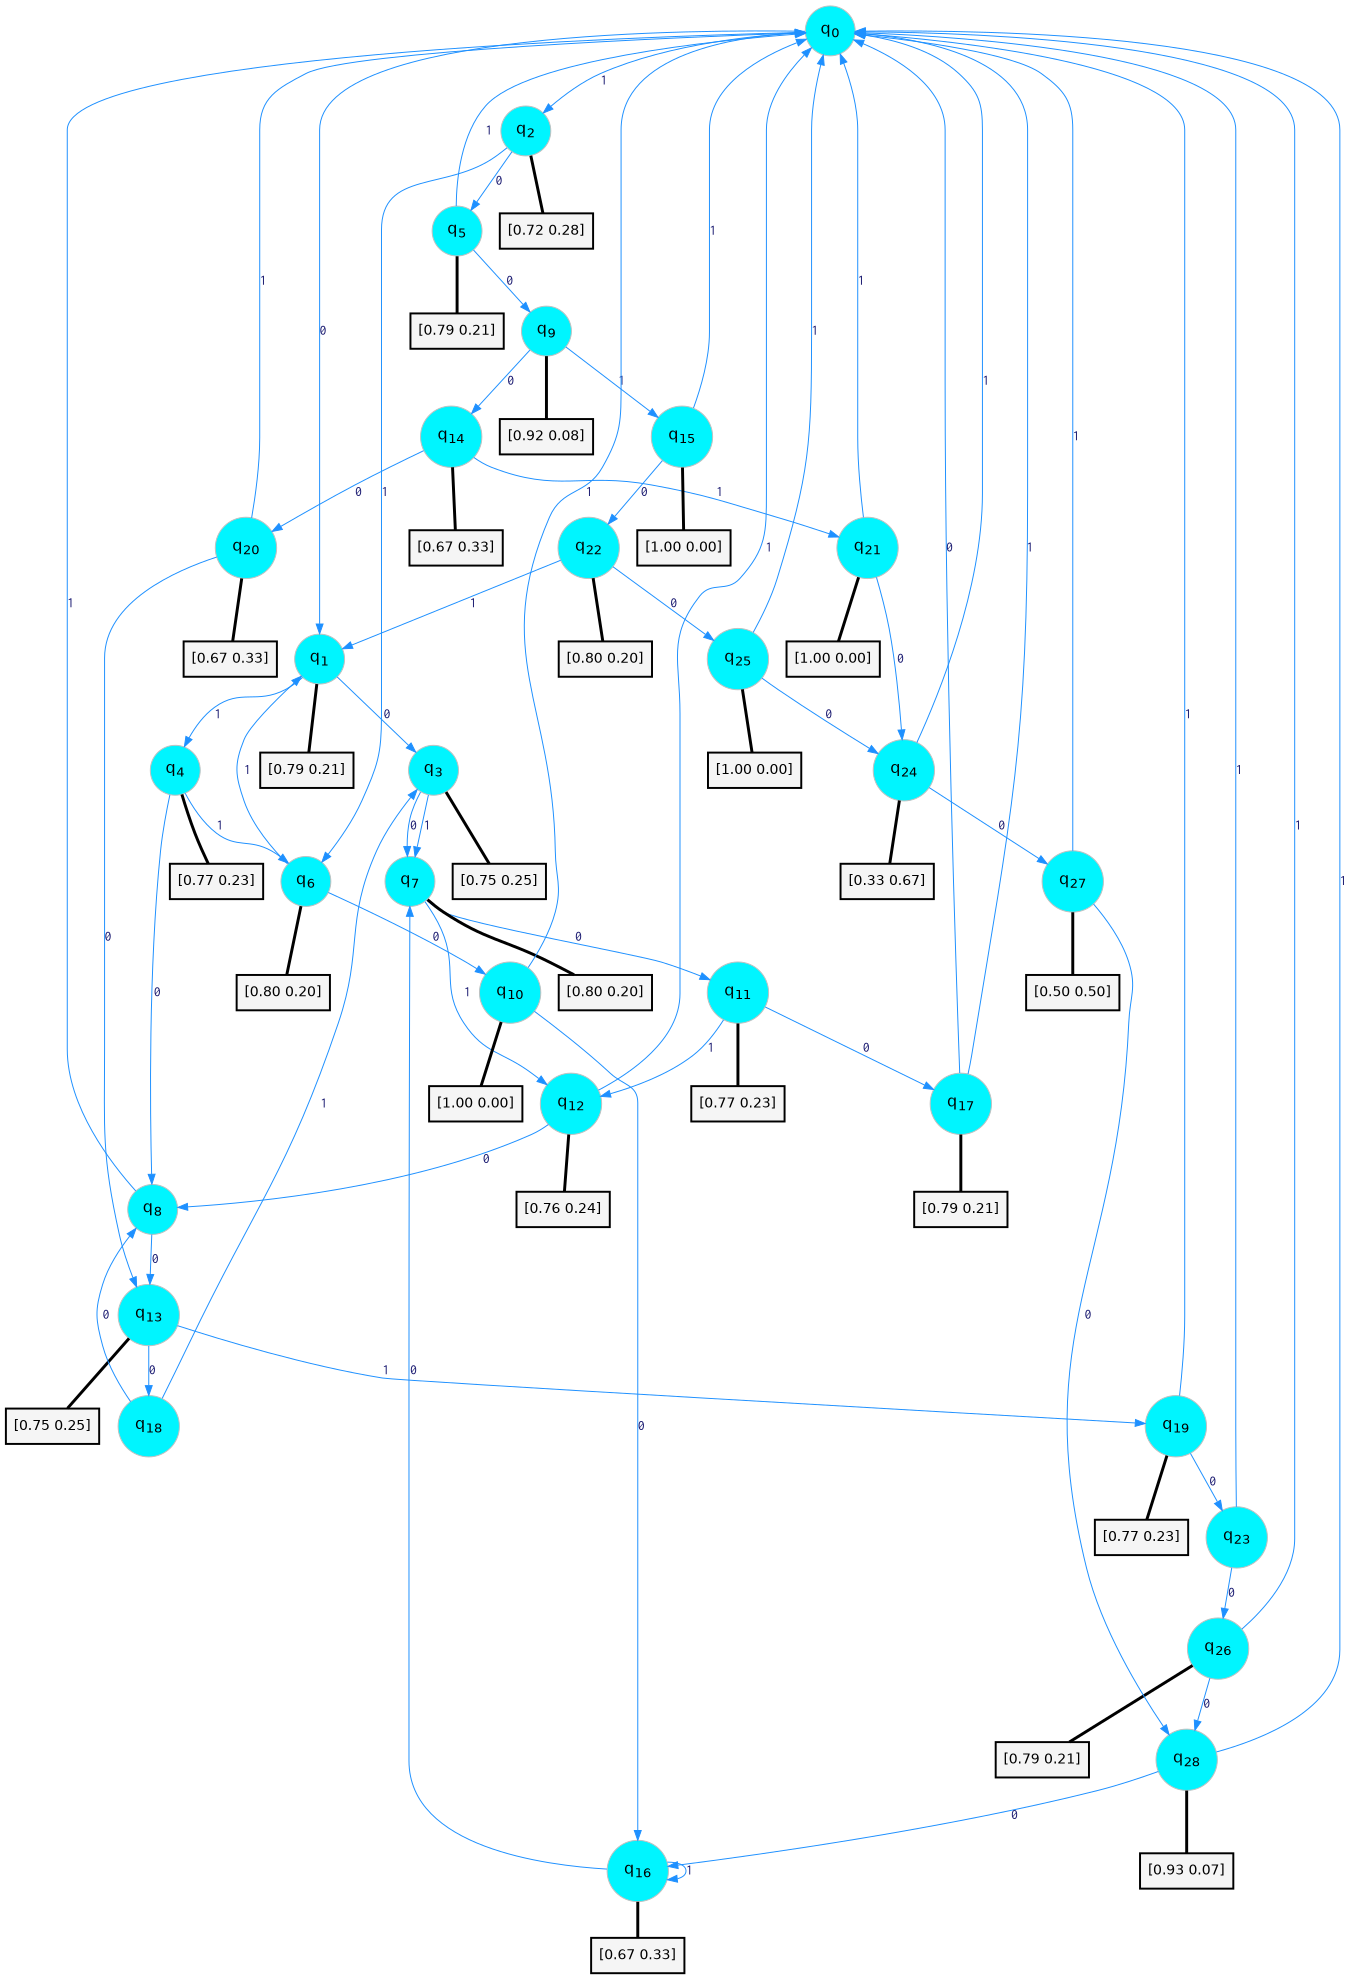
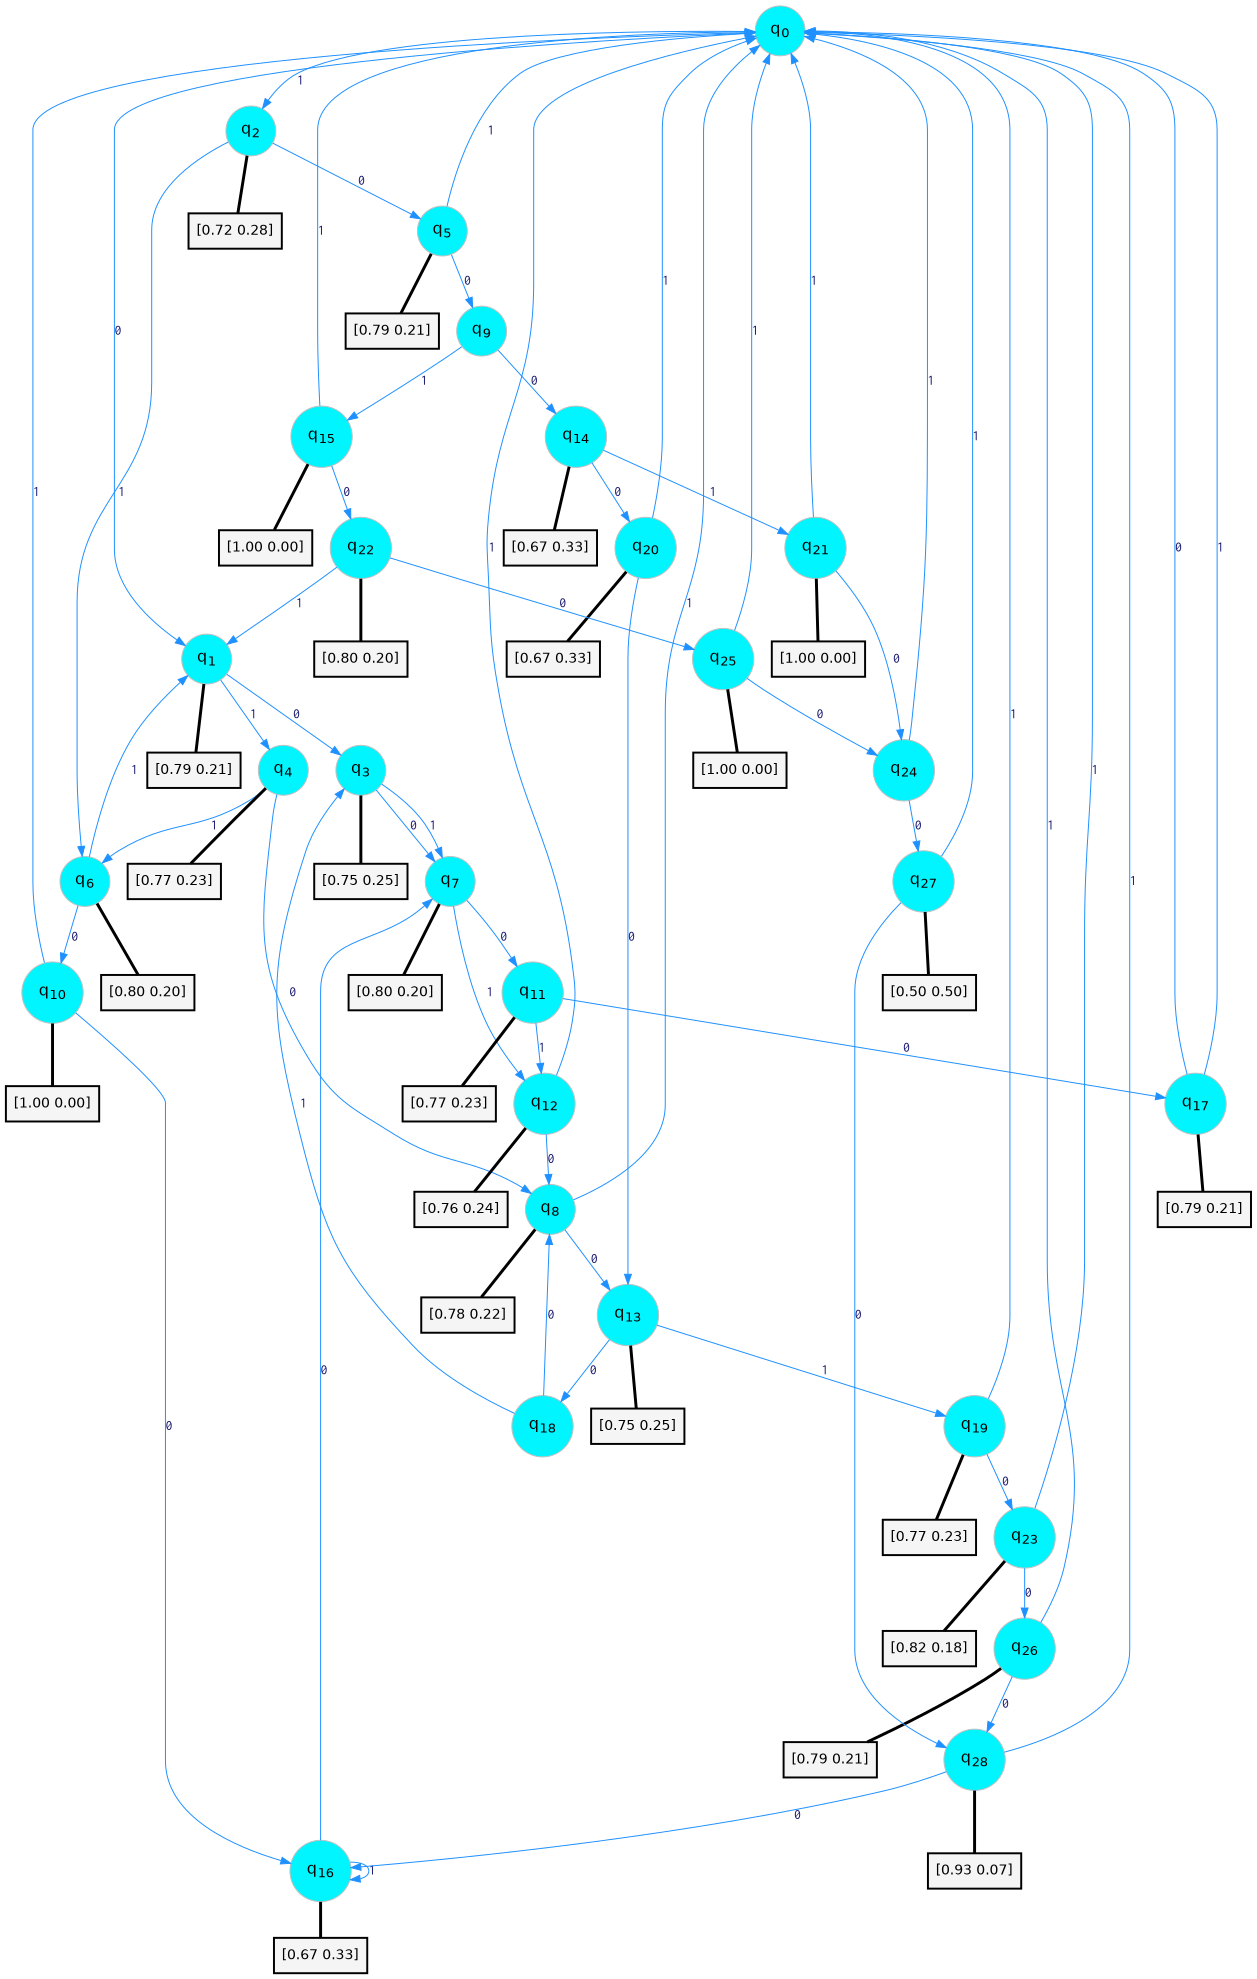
(546, 437) -> none
(887, 881) -> none
none -> (468, 1315)
none -> (929, 1649)
